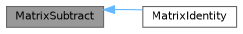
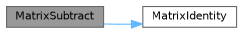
(129, 10) -> (117, 24)
